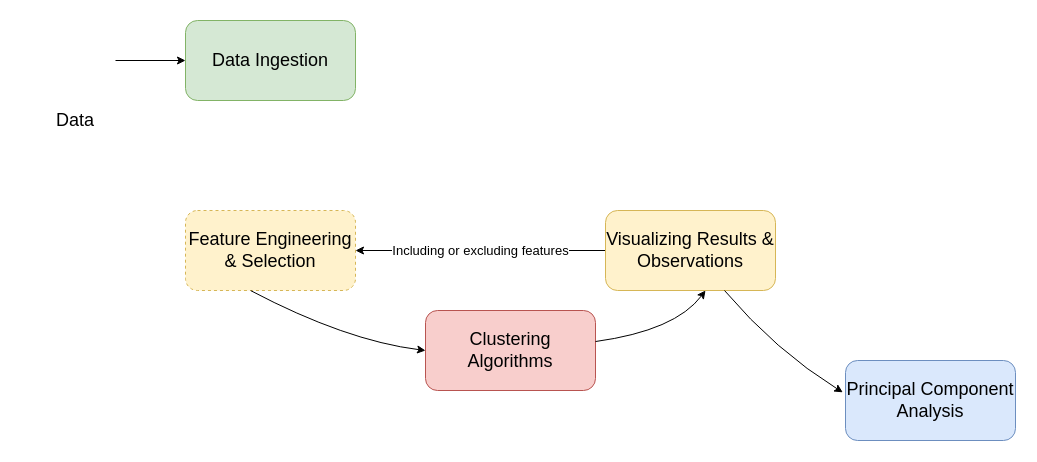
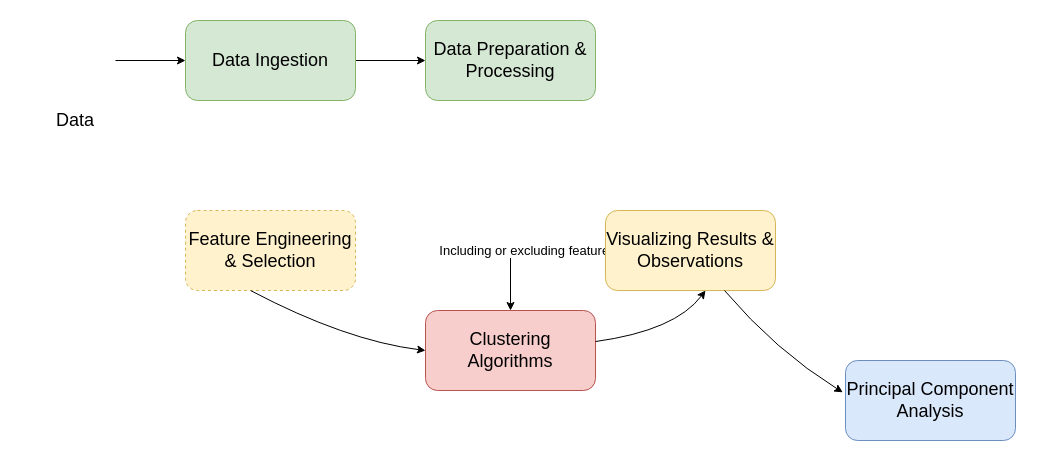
none -> (387, 61)
none -> (511, 61)
(484, 251) -> (532, 251)
